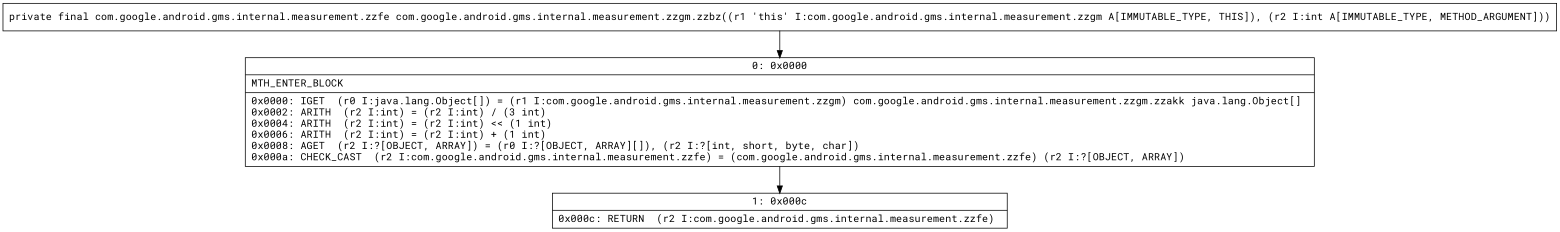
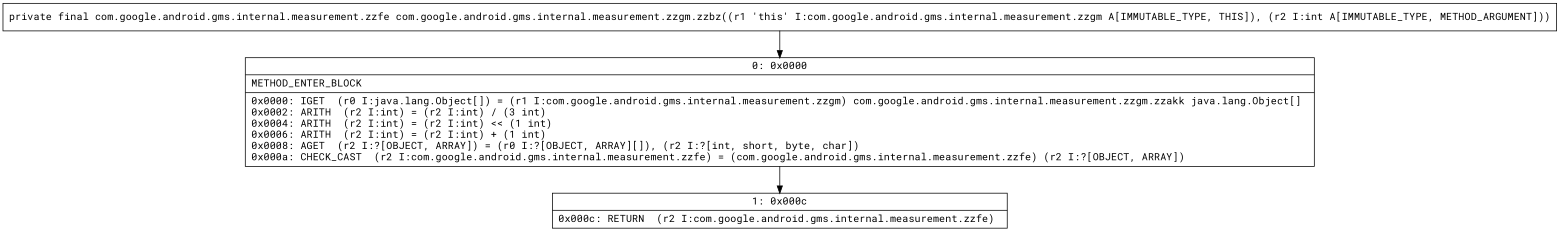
(297, 83) -> (307, 83)
